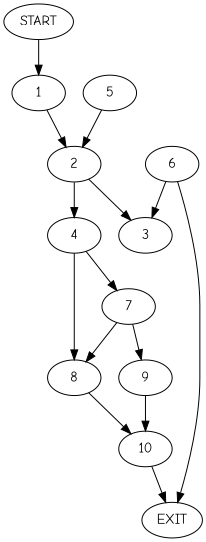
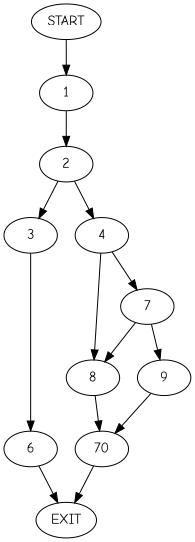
(110, 93) -> none
(161, 195) -> (31, 337)
(145, 449) -> (102, 449)
